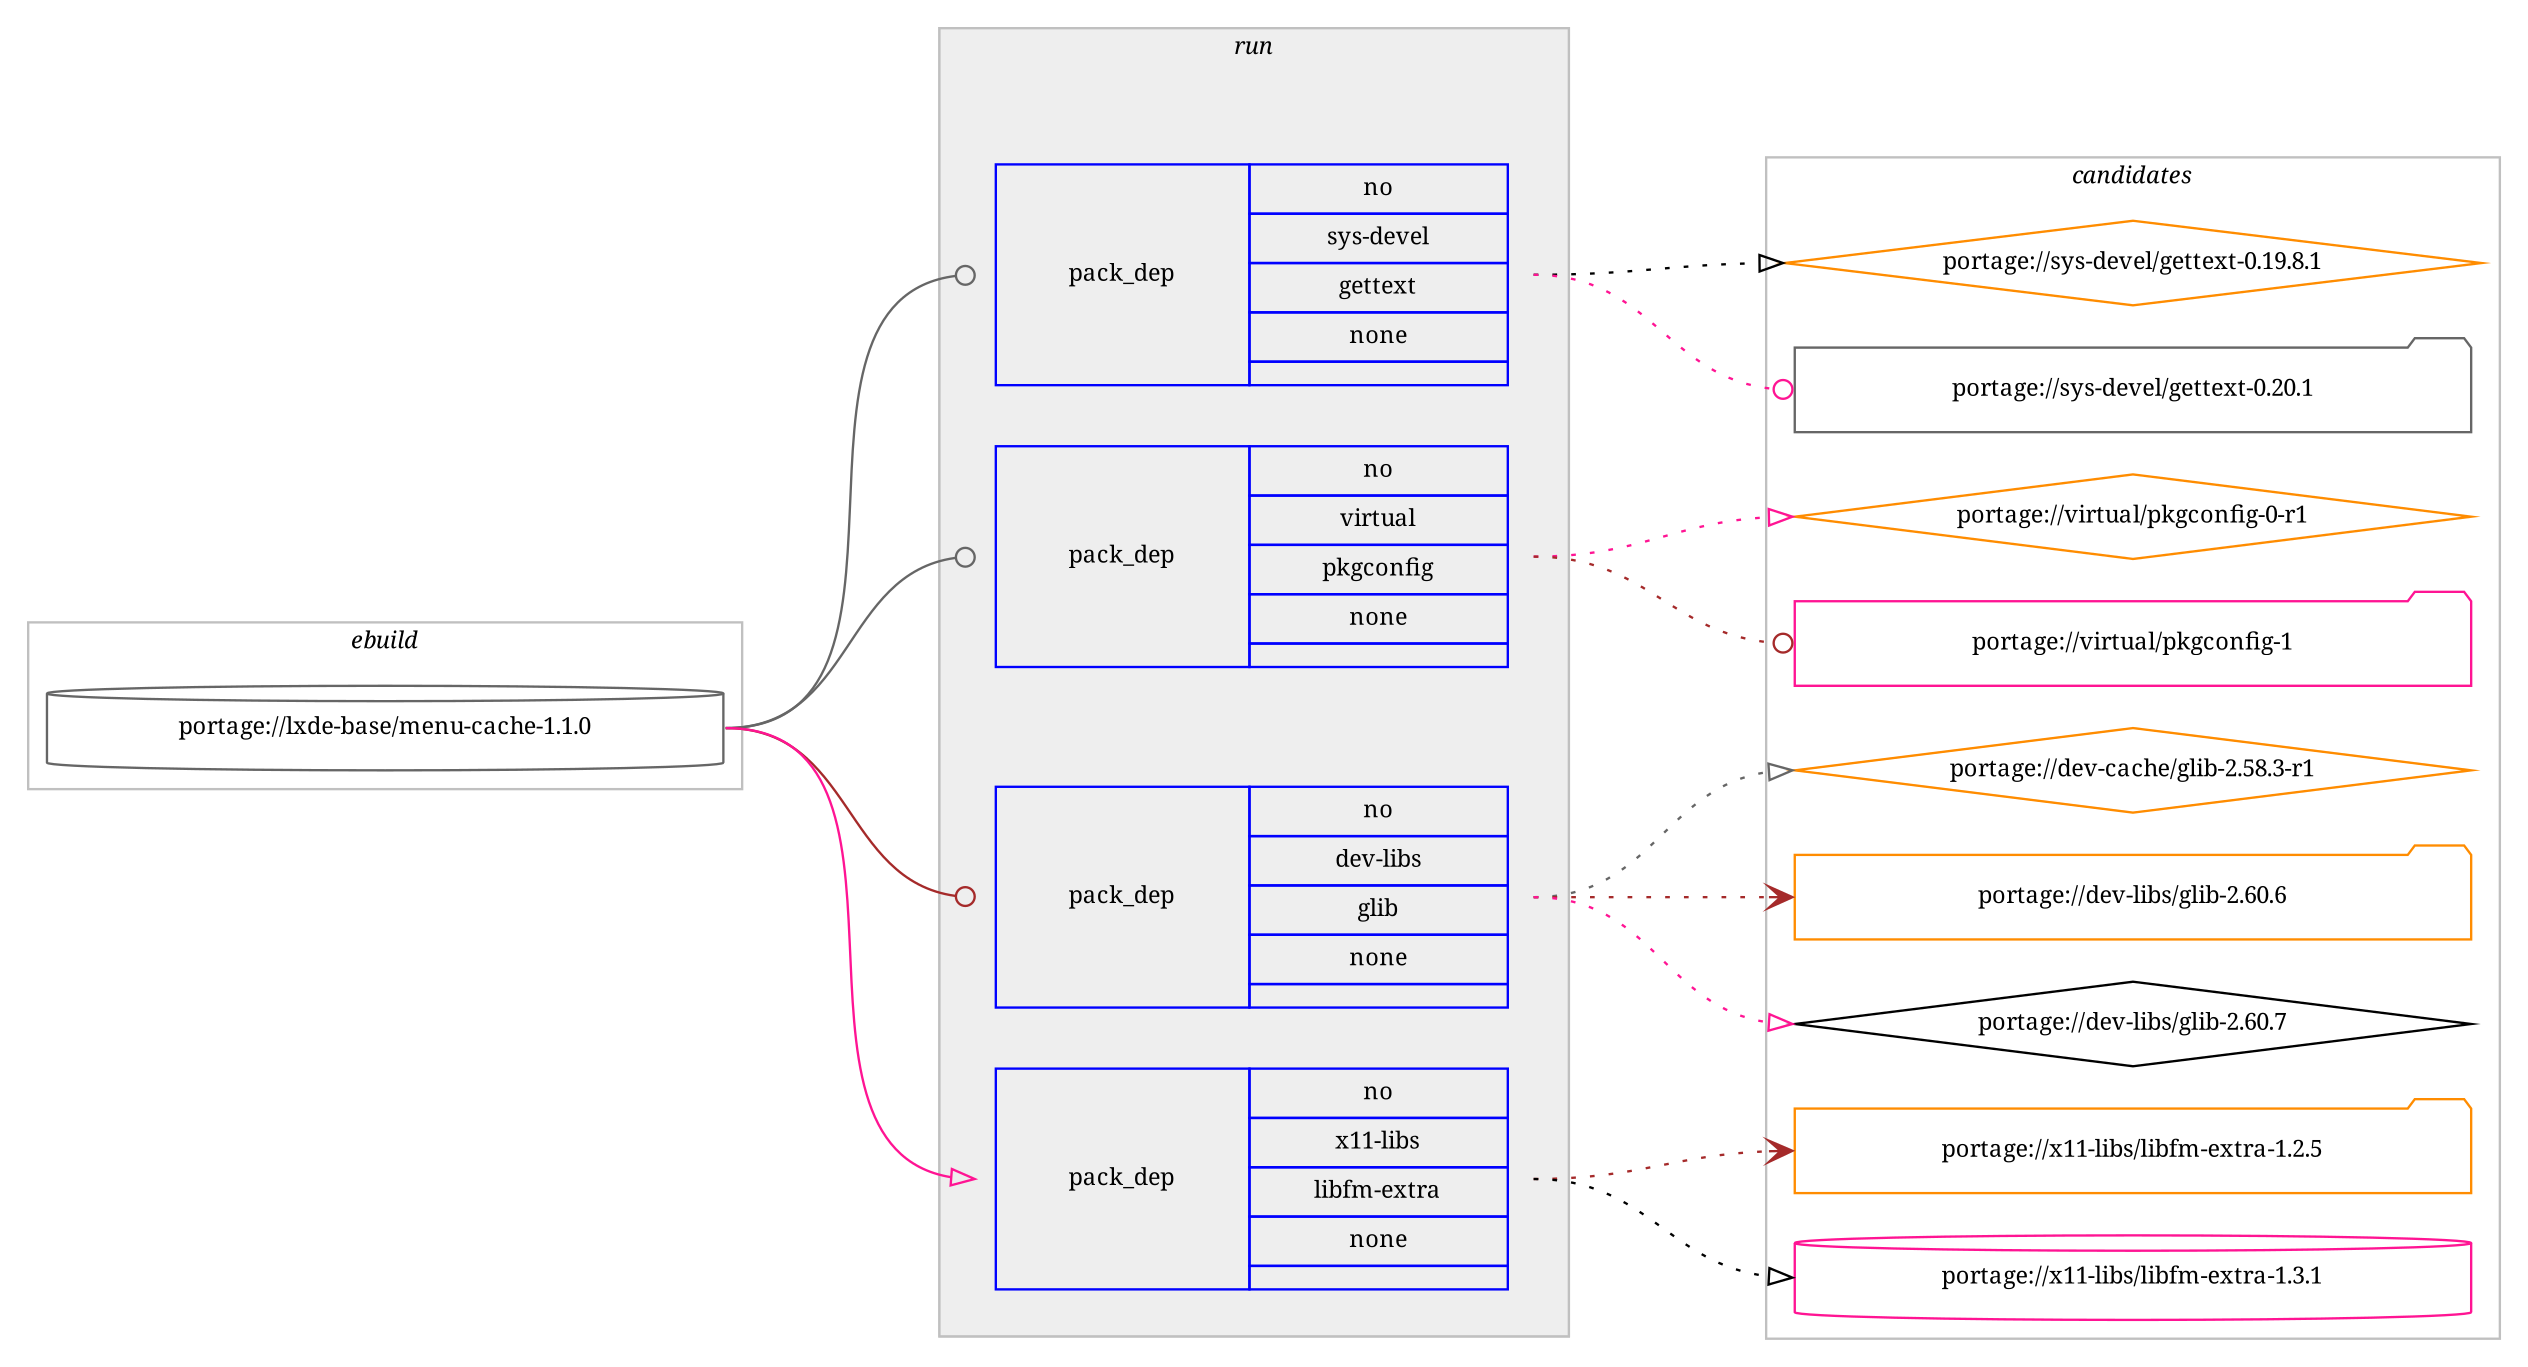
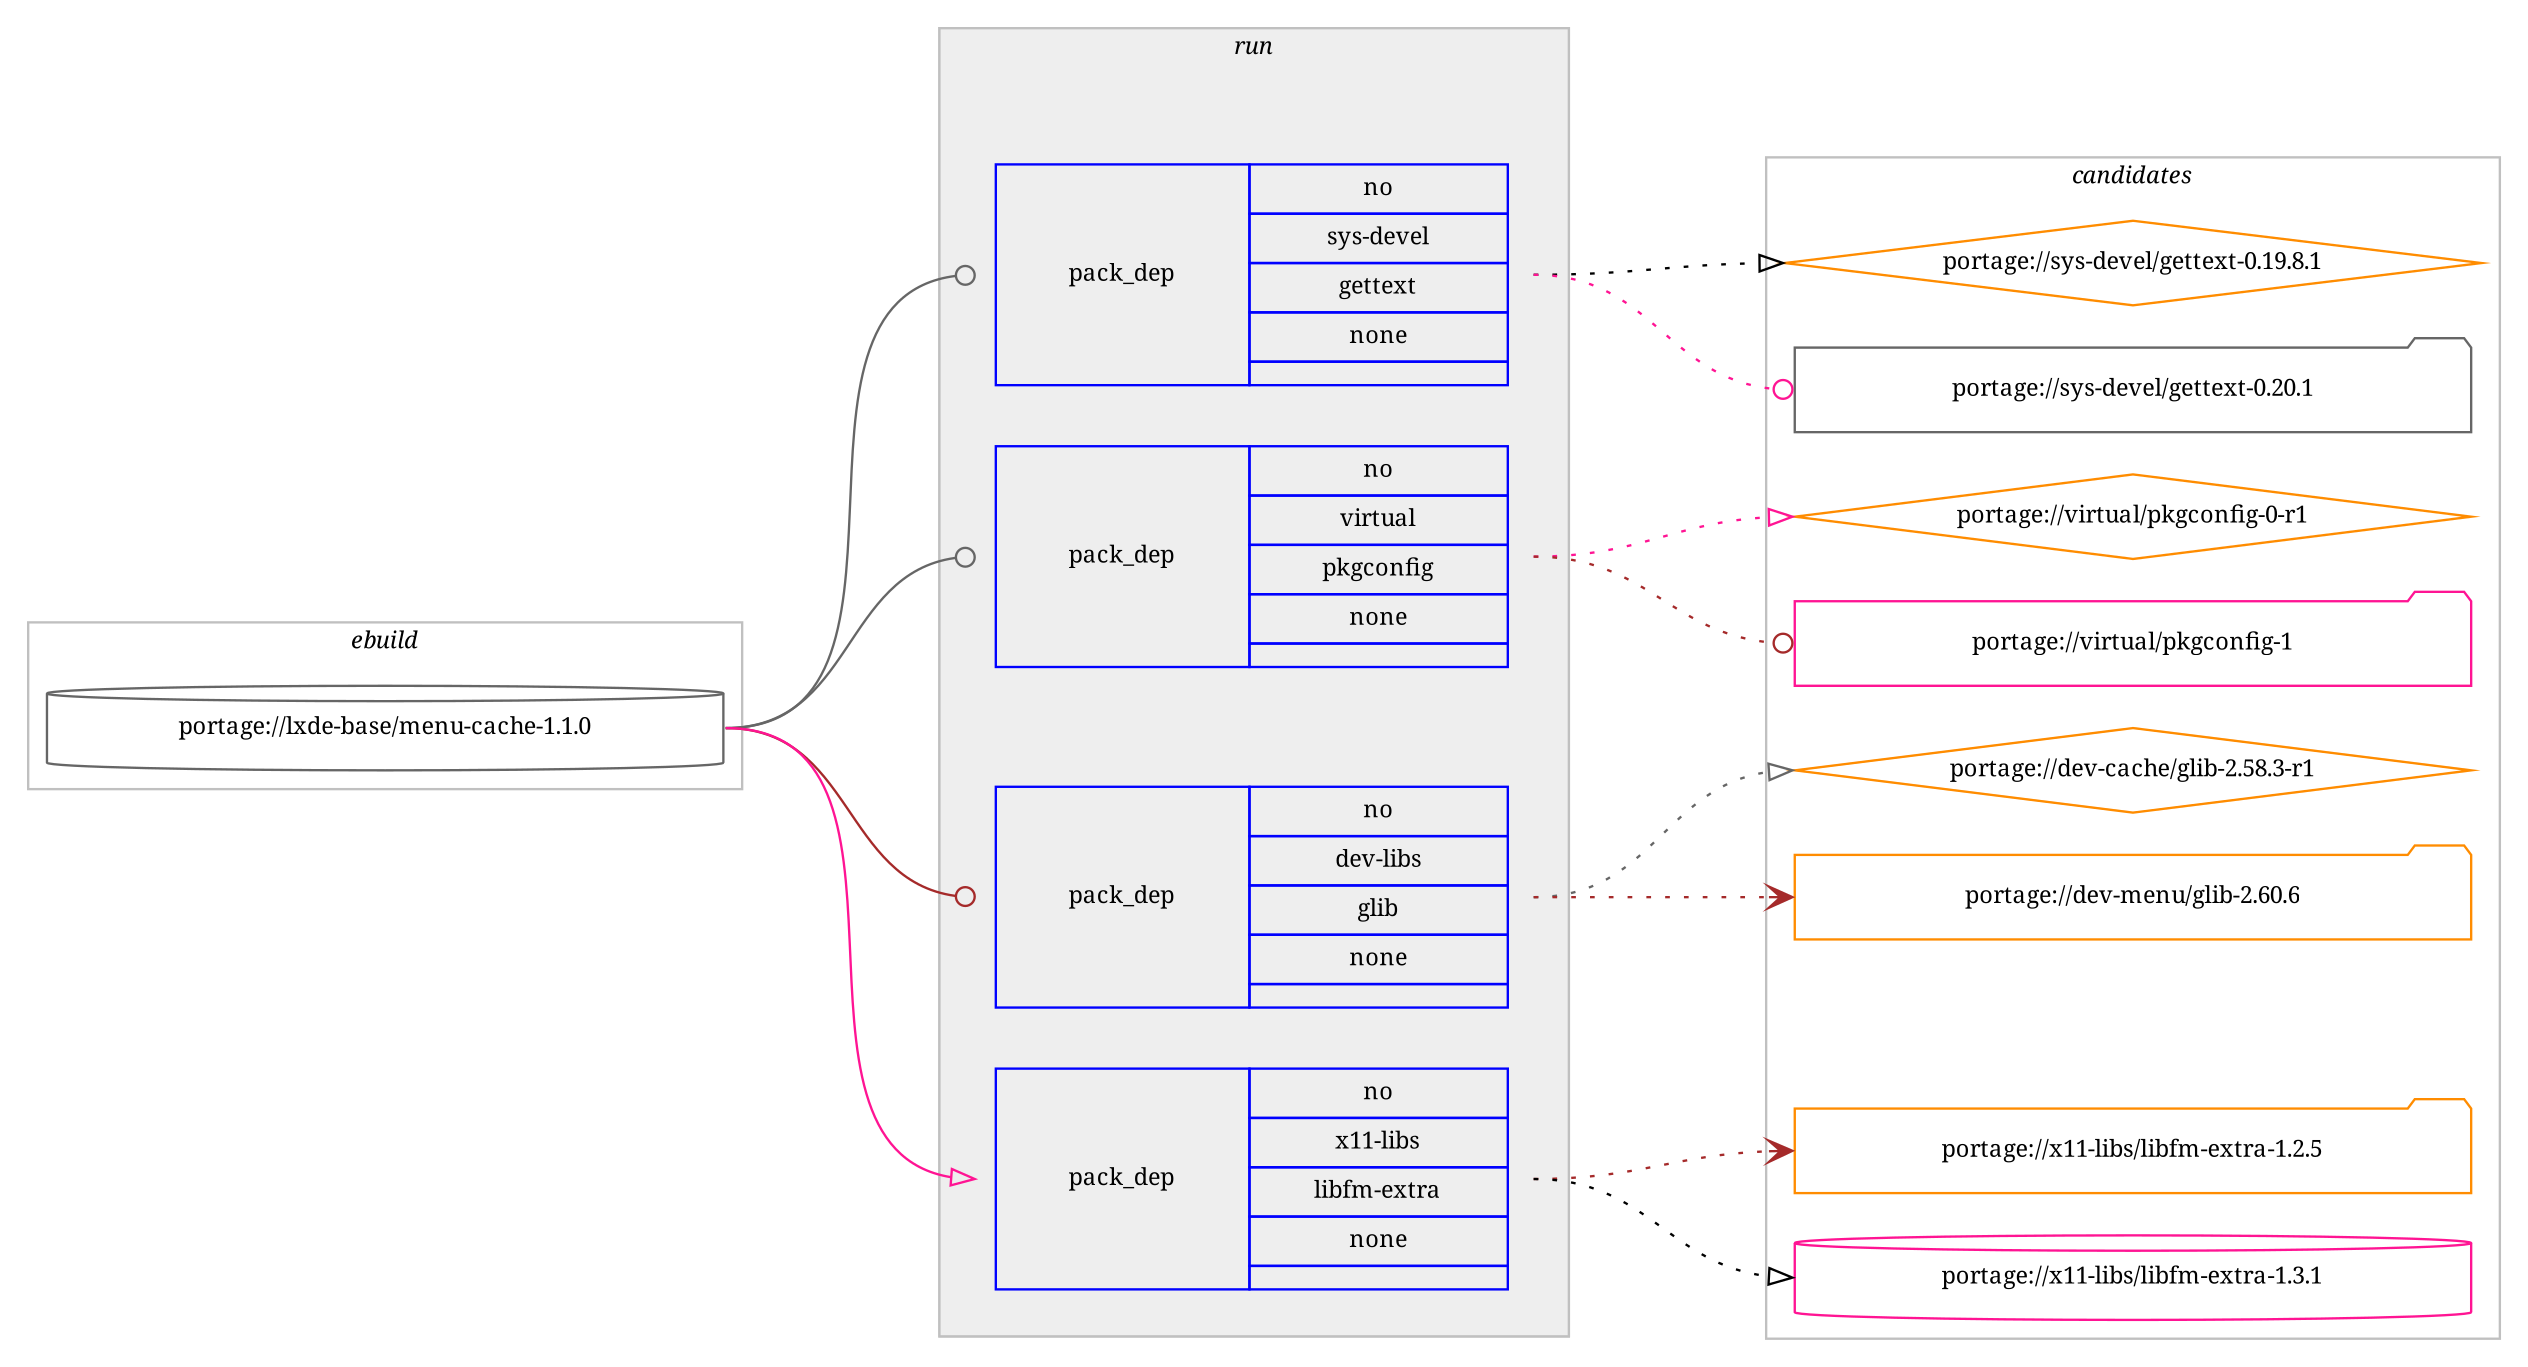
(2133, 897) -> (2133, 897)
(2133, 1024) -> none
